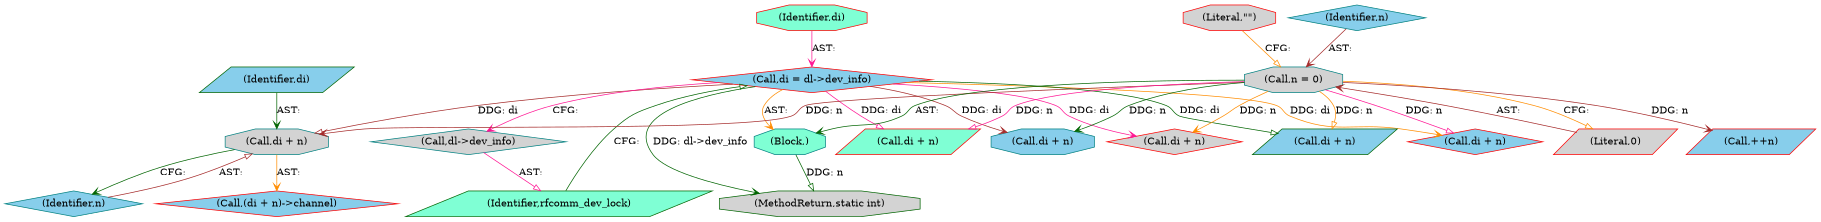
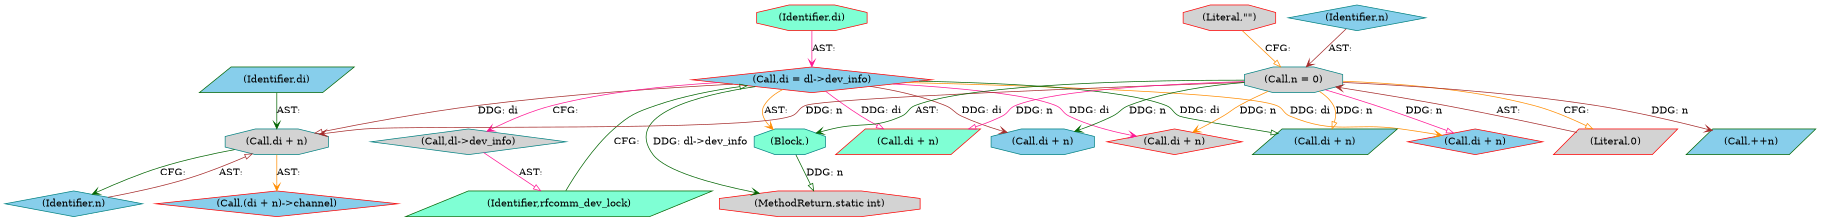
(1751, 142) -> (1751, 142)
(820, 204) -> (820, 204)
